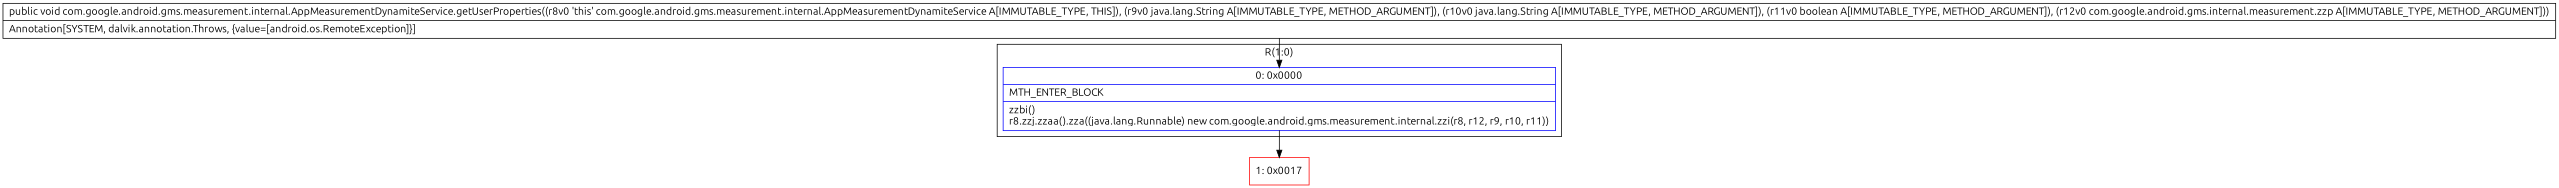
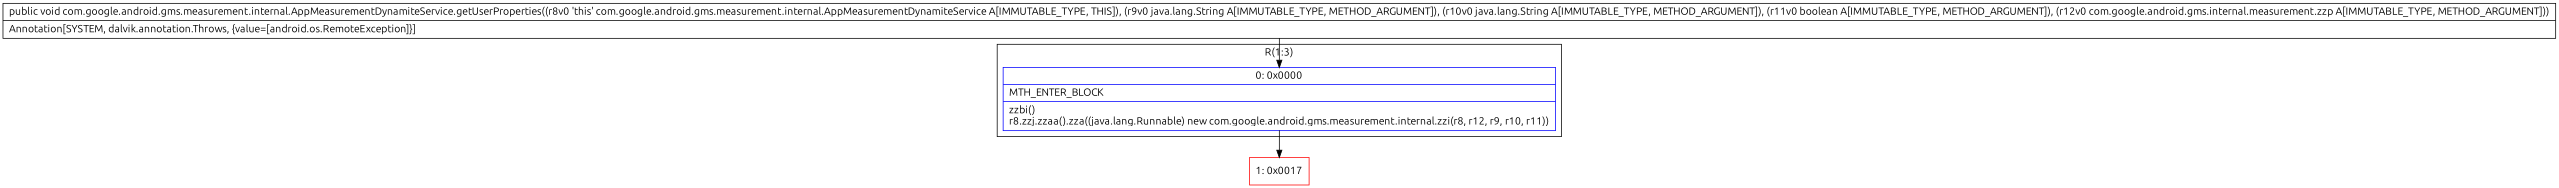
(1279, 53) -> (1279, 53)
